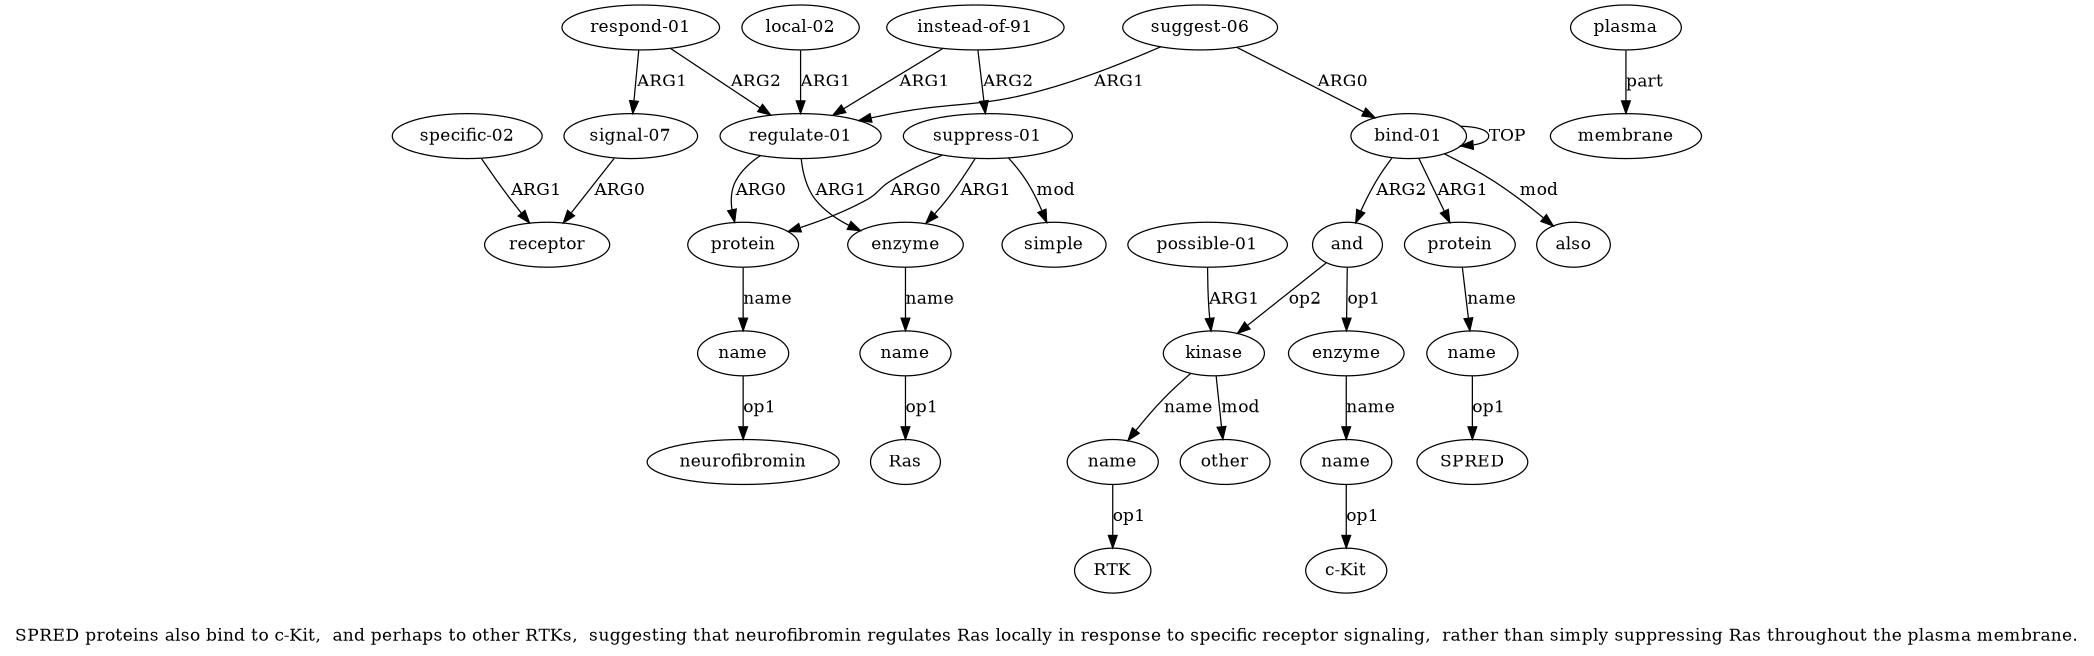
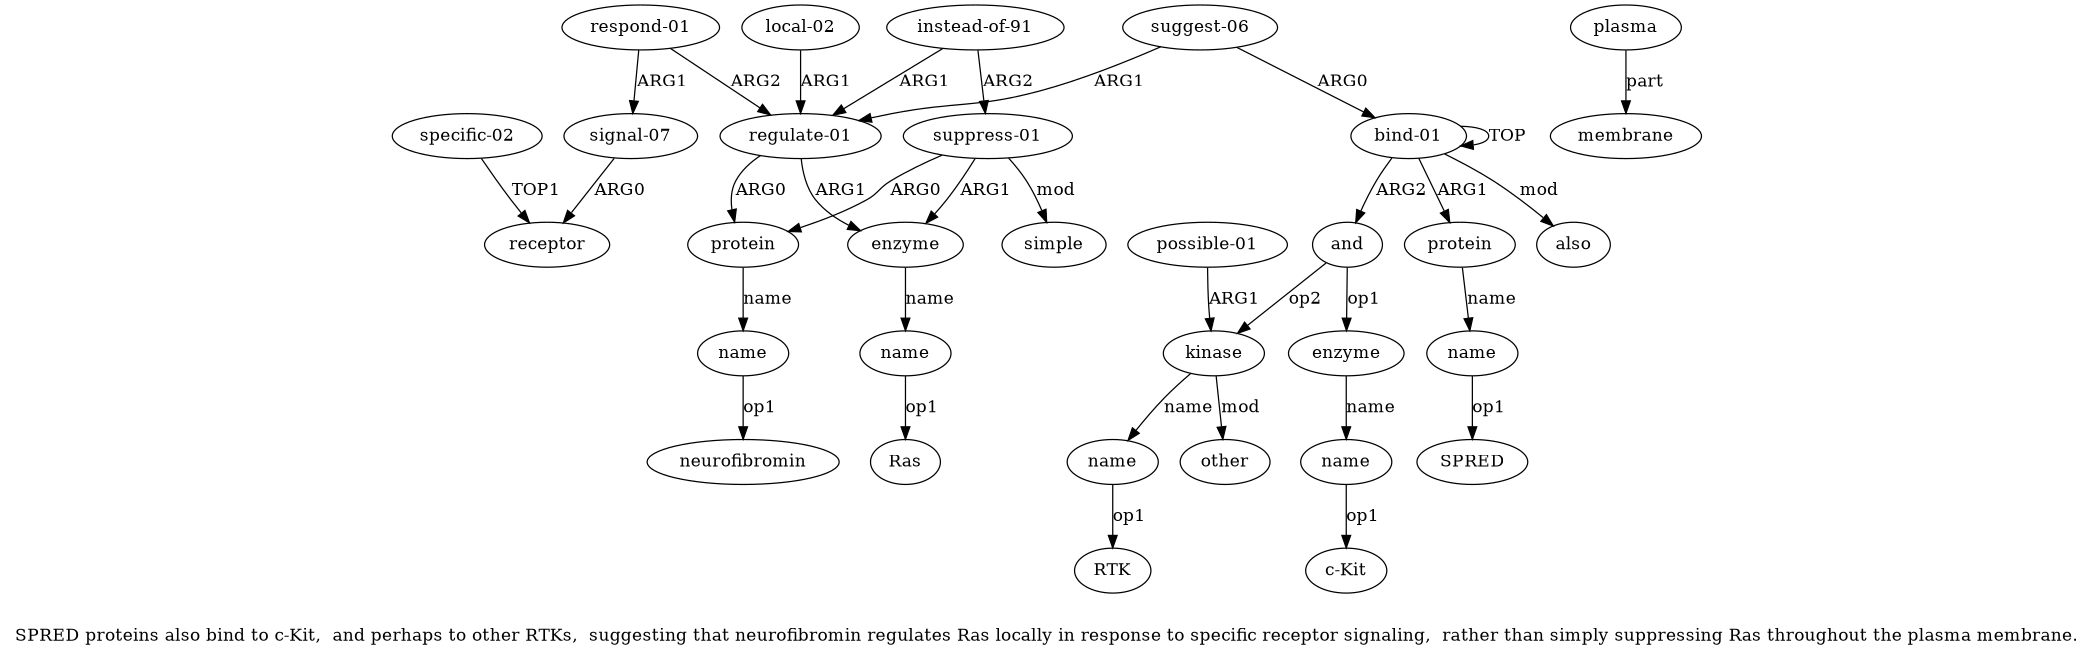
(537, 190) -> (537, 190)
